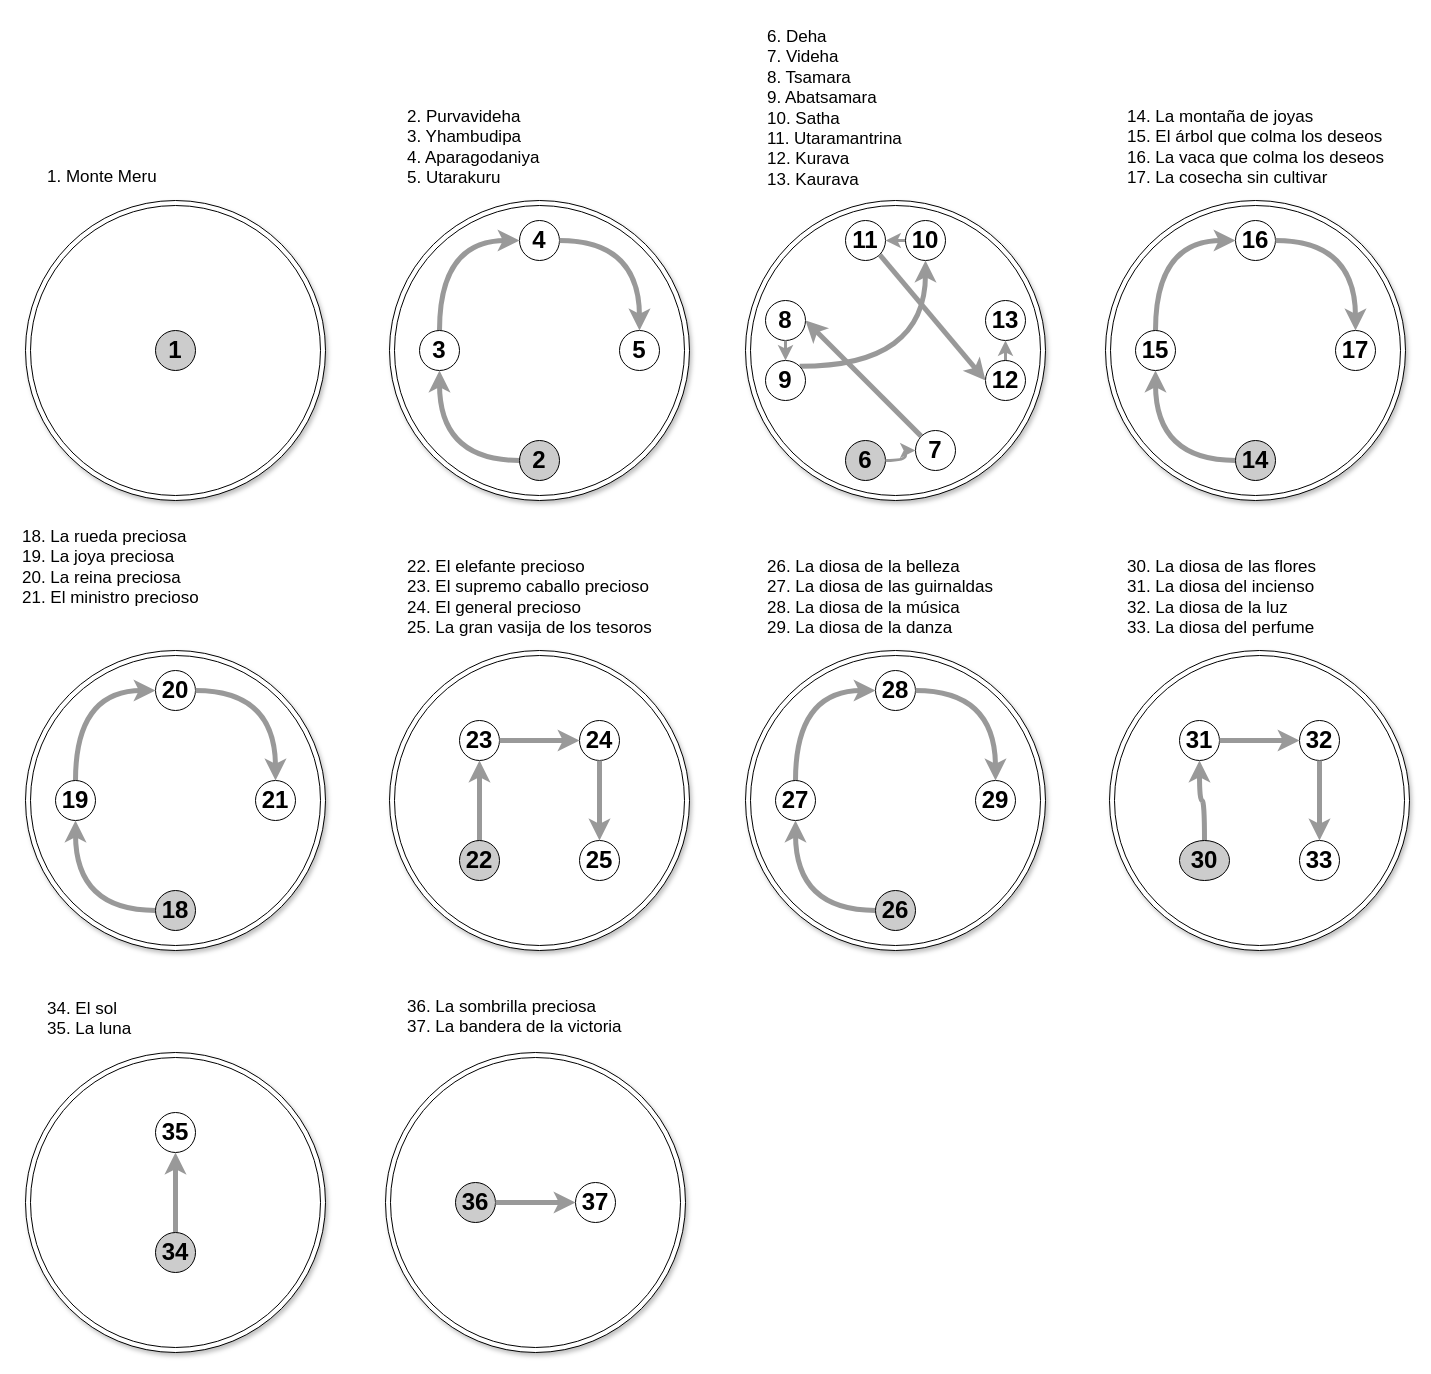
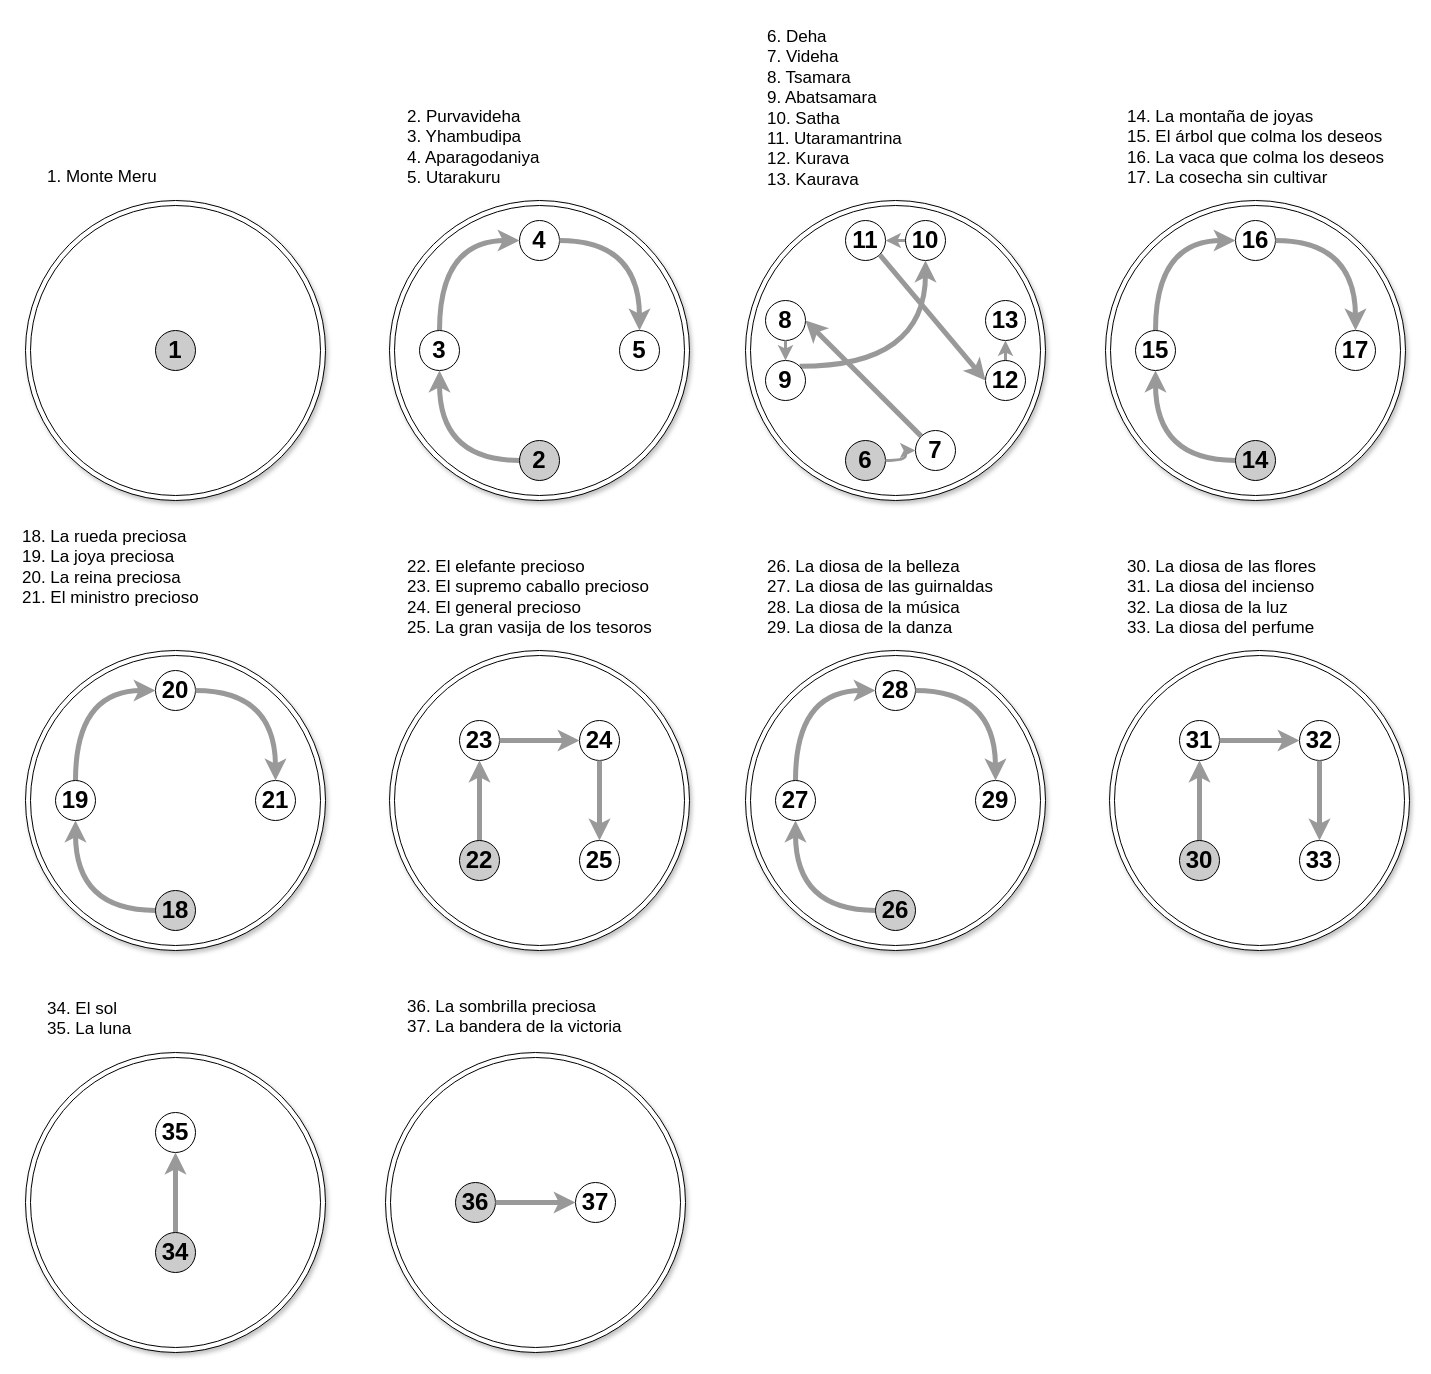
(1205, 861) -> (1200, 861)
